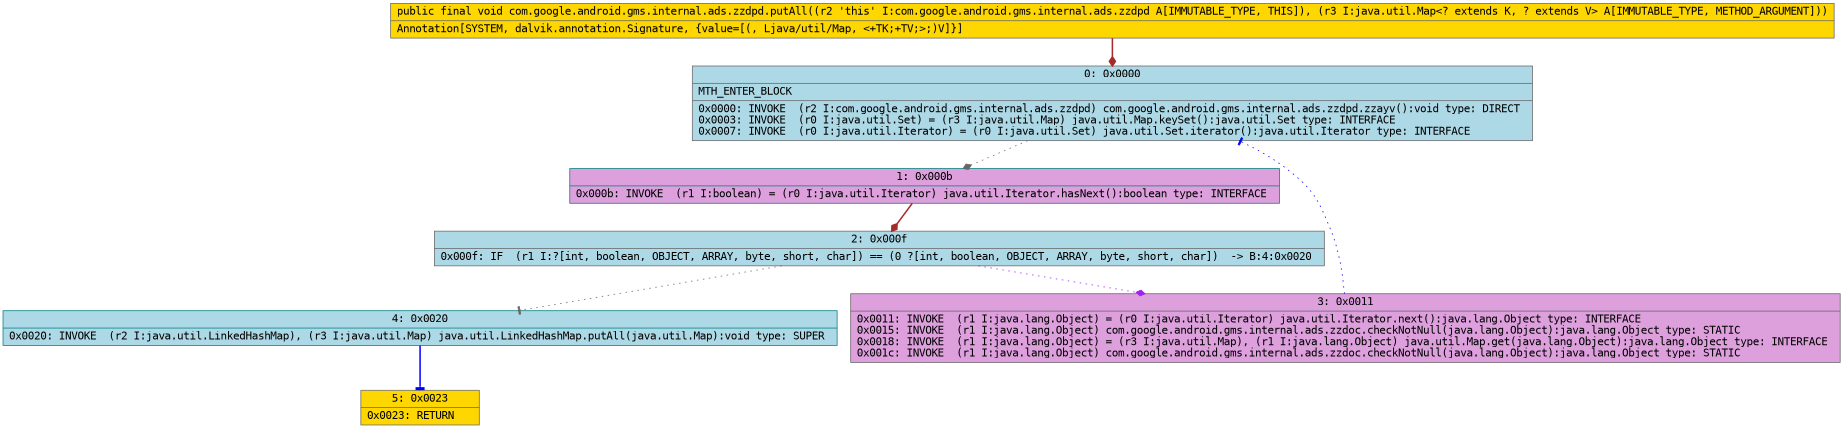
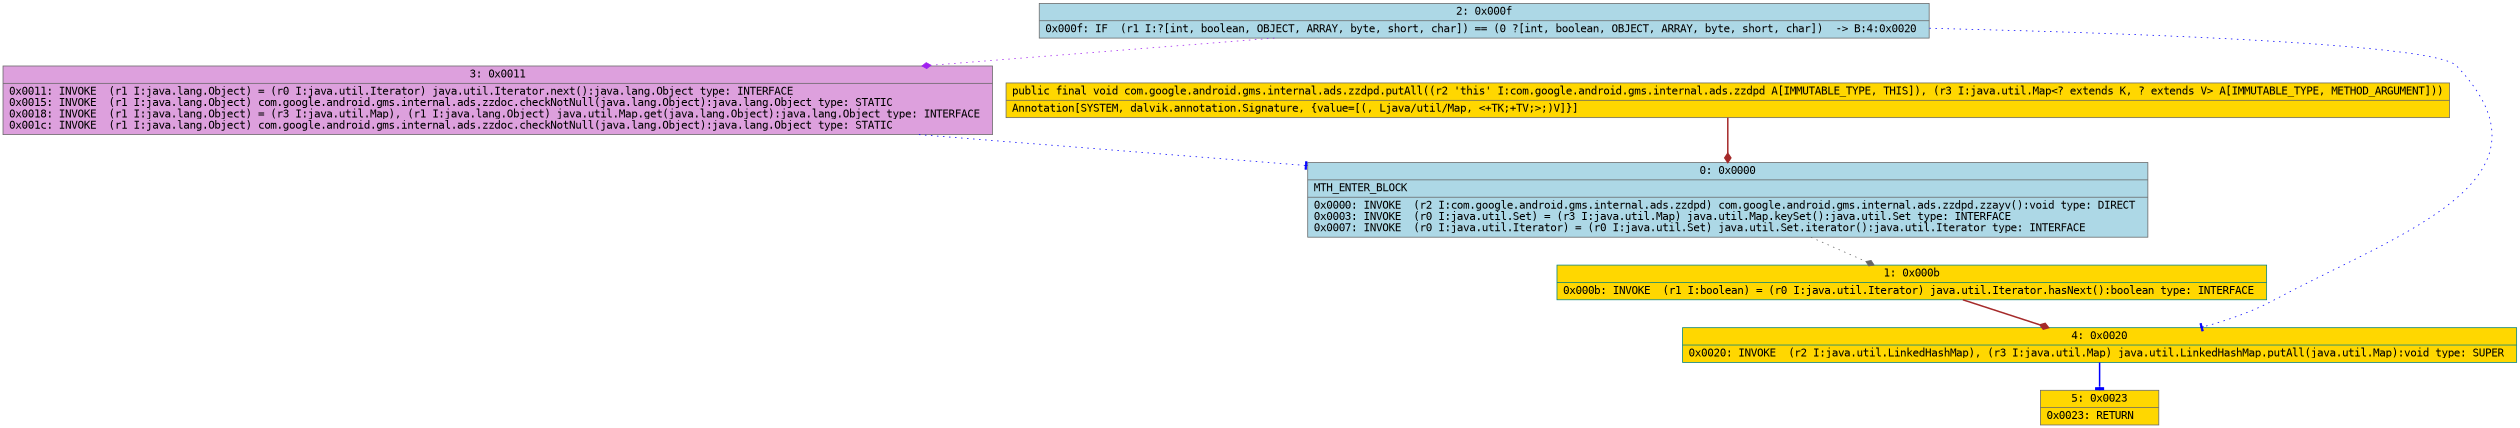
(925, 186) -> (1912, 282)
(905, 214) -> (2001, 312)
(652, 288) -> (2412, 54)
(420, 328) -> (2100, 345)
